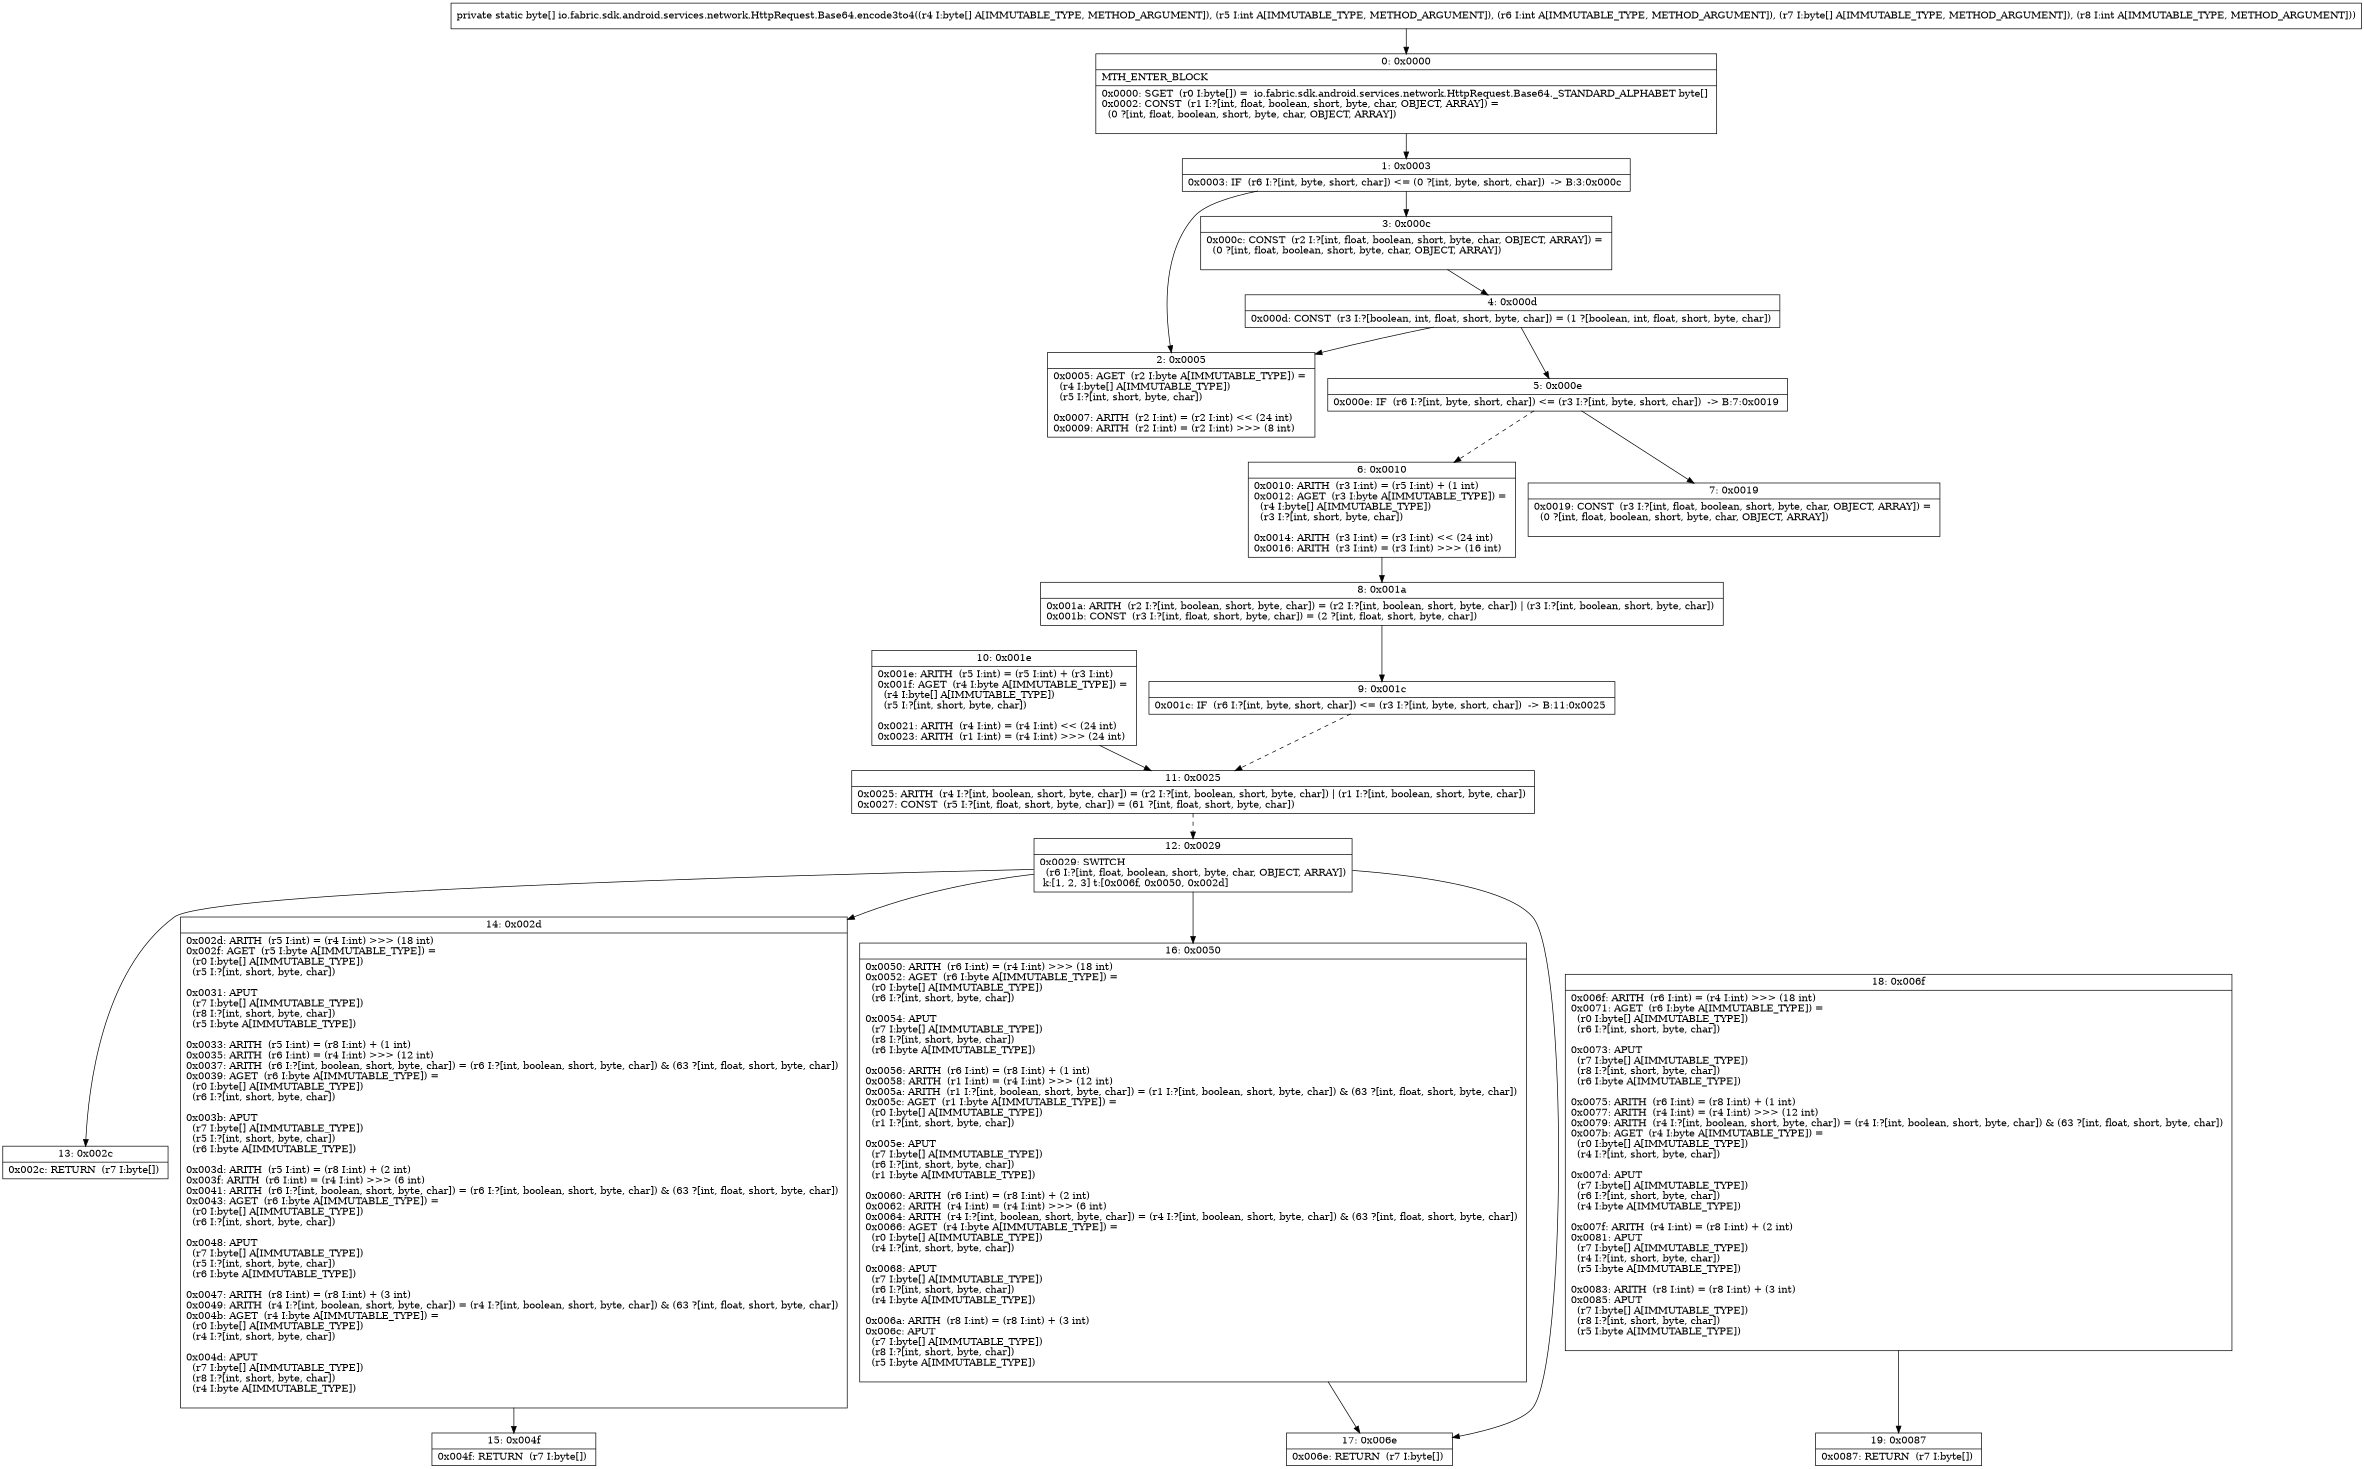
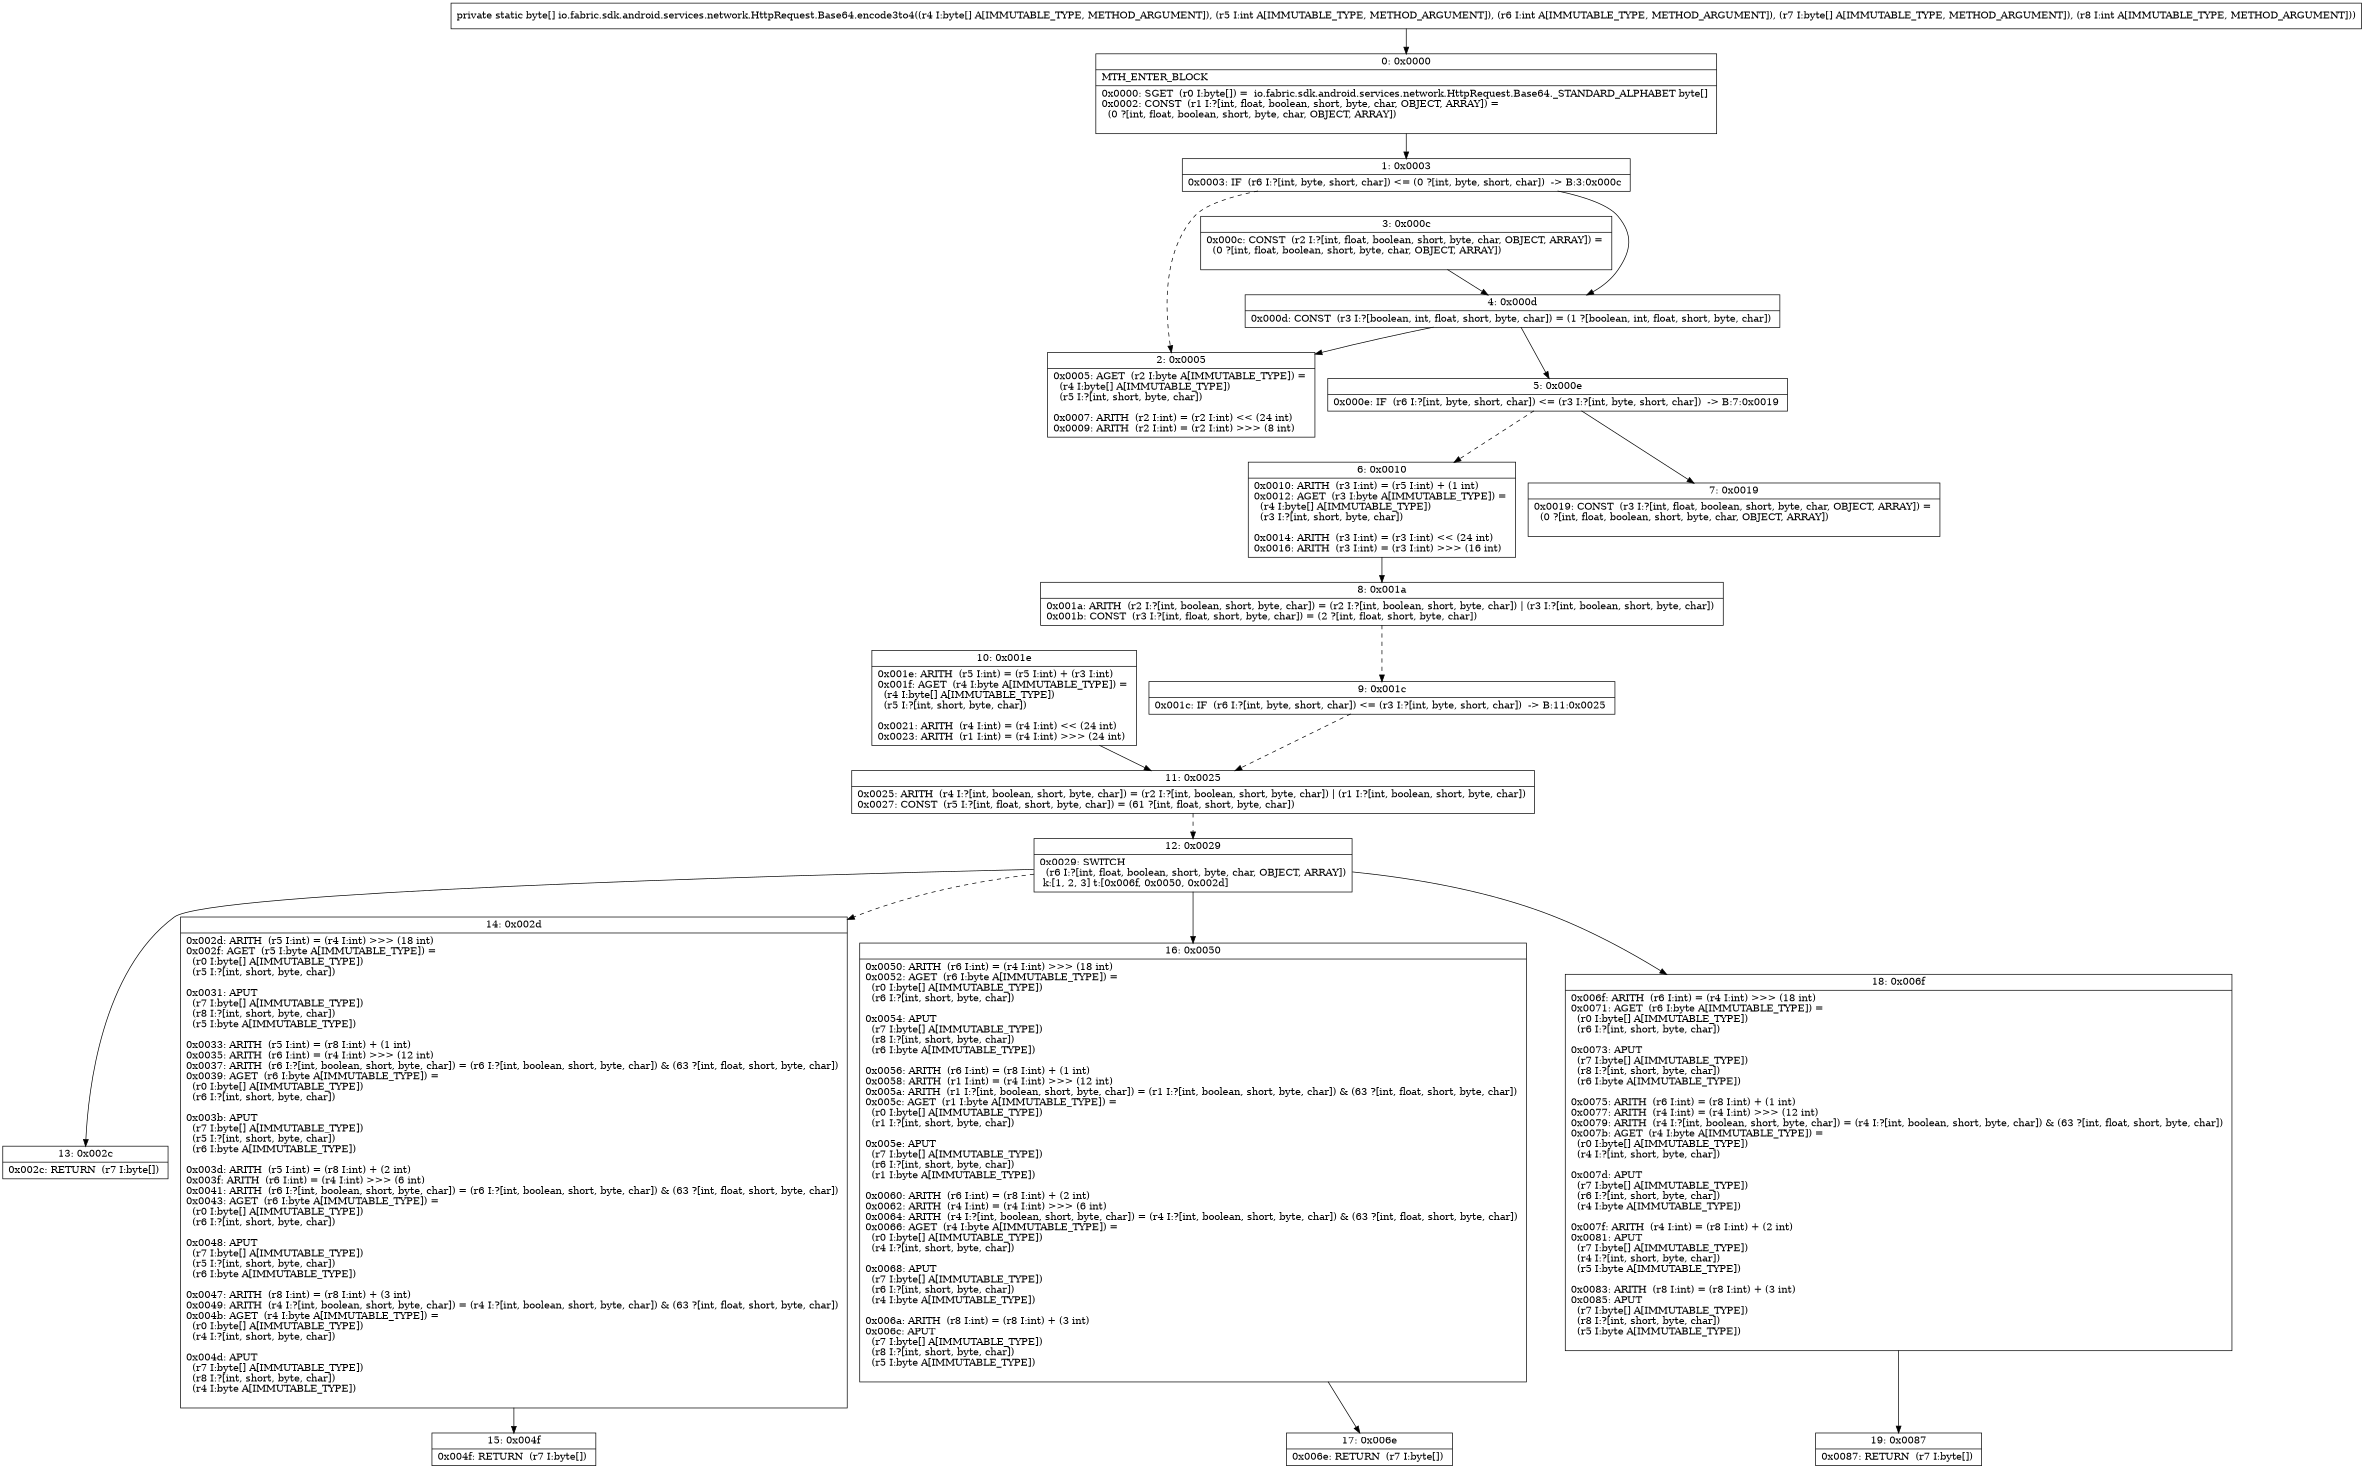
(1406, 200) -> (1625, 227)
(1177, 245) -> (1177, 245)
(1382, 650) -> (1382, 650)
(943, 890) -> (943, 890)
(1558, 1108) -> (1513, 902)
